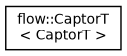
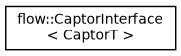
(63, 28) -> (91, 28)
